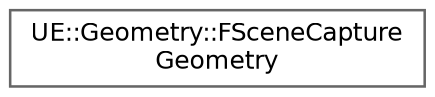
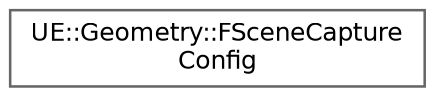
(217, 48) -> (217, 48)
